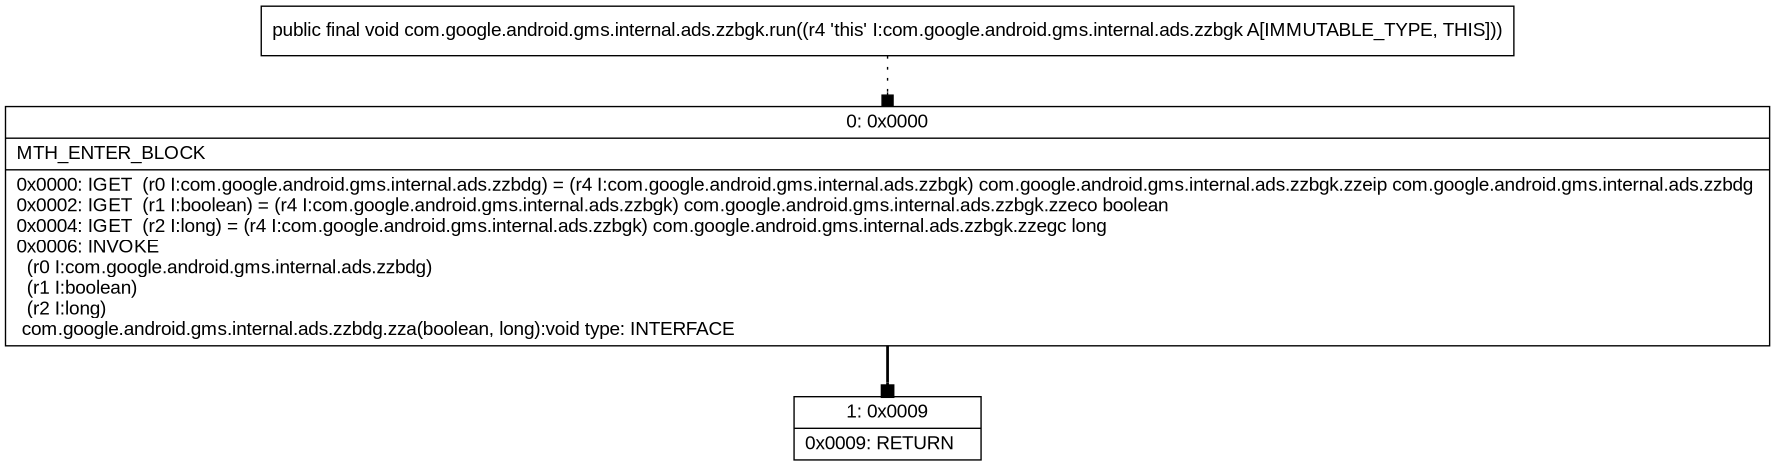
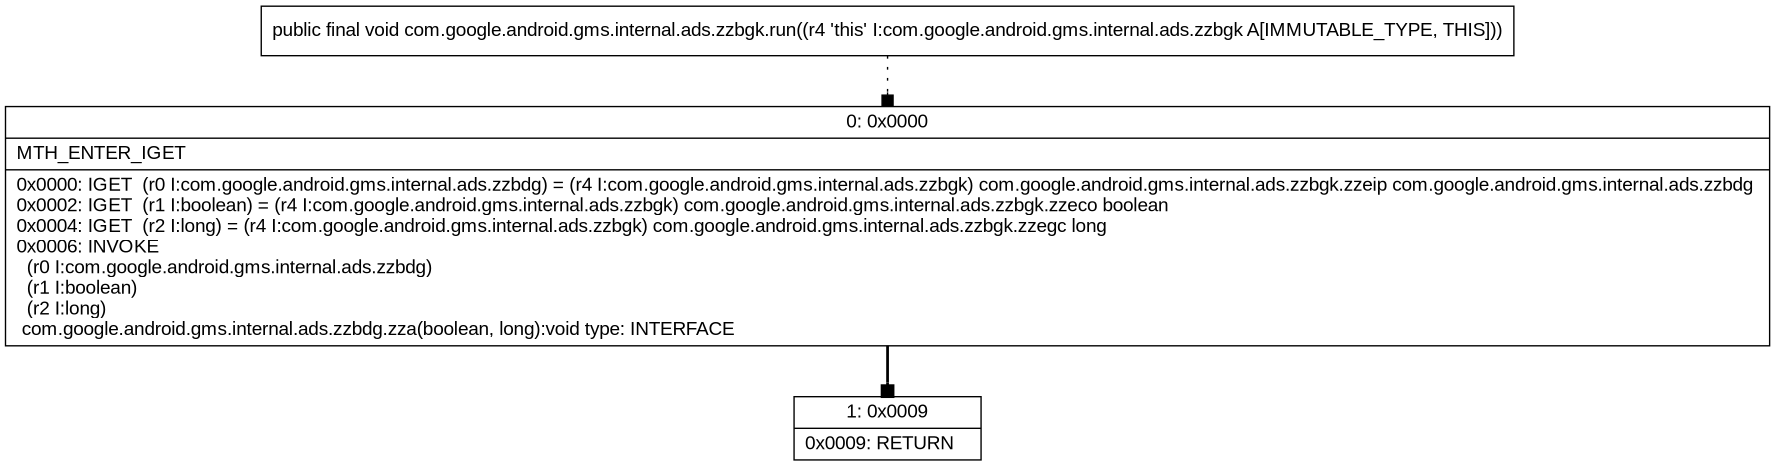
(111, 153) -> (102, 153)
